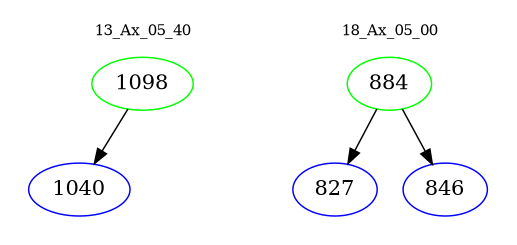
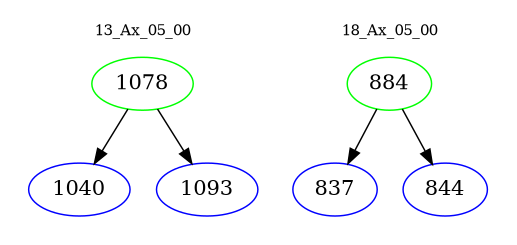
(143, 32) -> (143, 32)
(143, 84) -> (143, 84)
none -> (207, 190)
(335, 190) -> (335, 190)
(445, 190) -> (445, 190)
